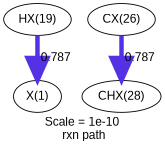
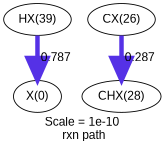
(37, 19) -> (37, 19)
(138, 58) -> (138, 58)
(37, 96) -> (37, 96)
